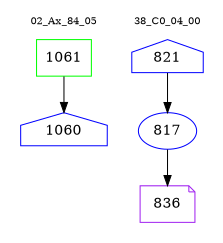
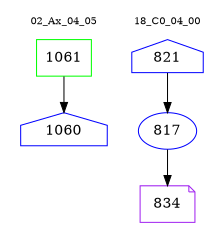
(64, 22) -> (64, 22)
(168, 22) -> (168, 22)
(168, 204) -> (168, 204)
